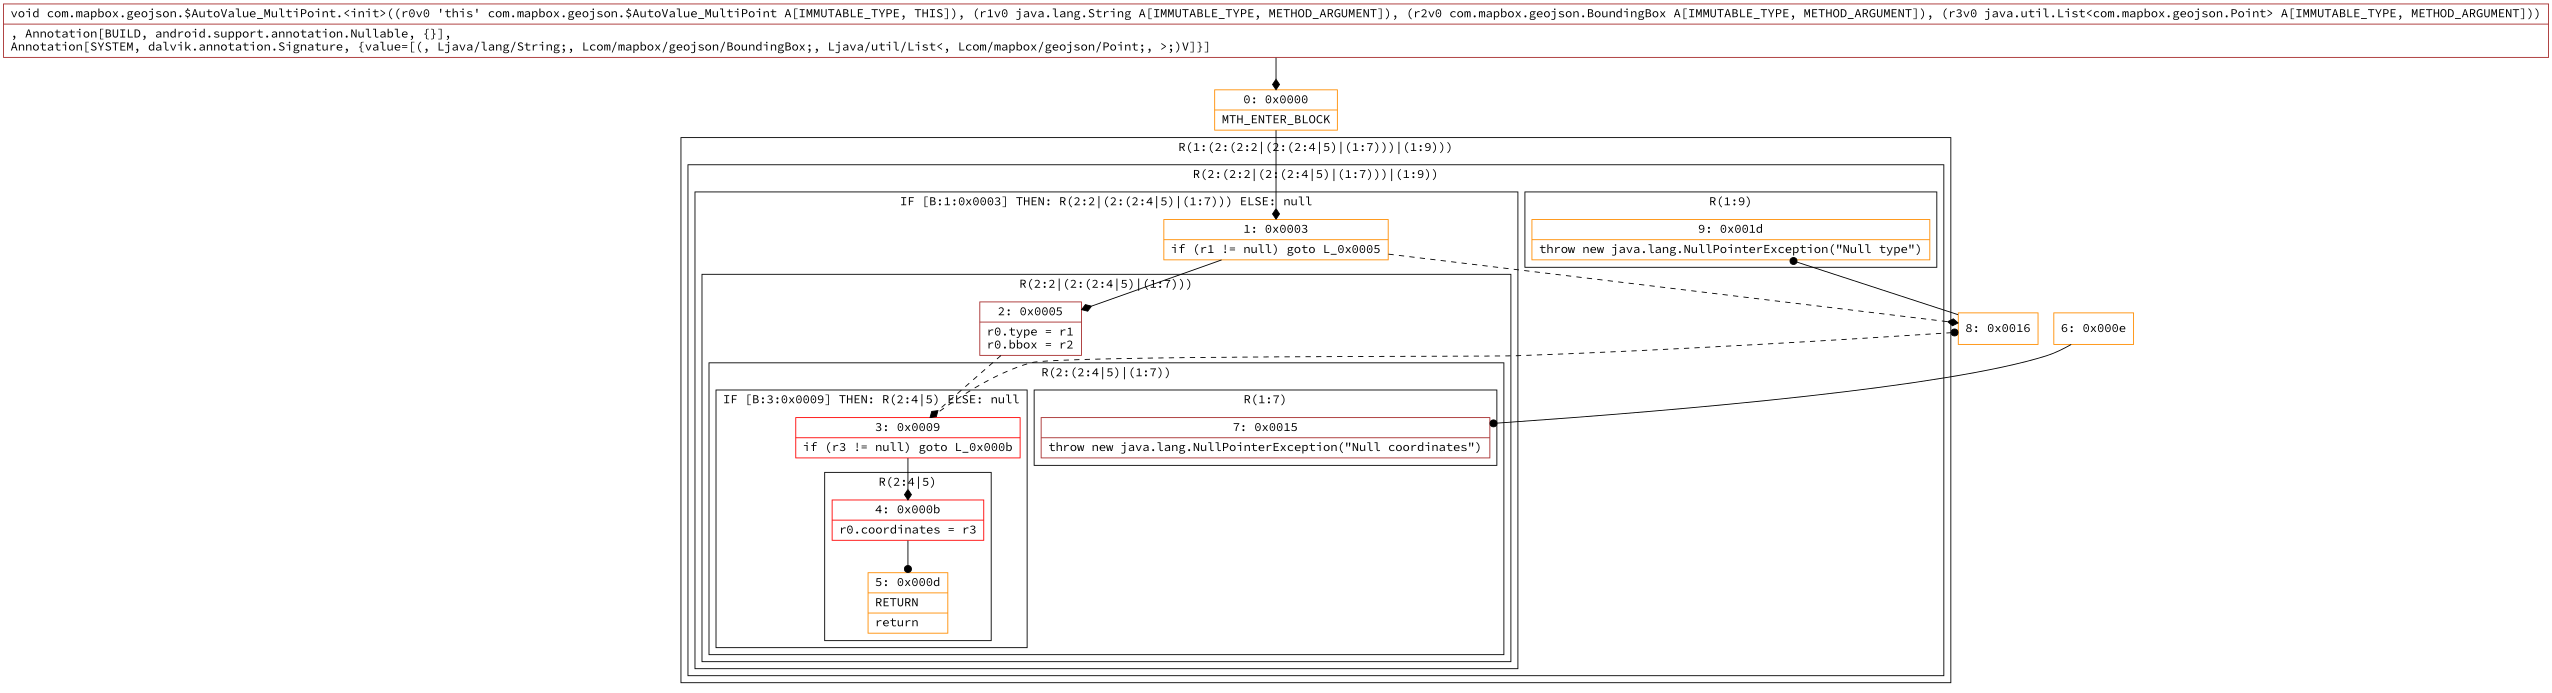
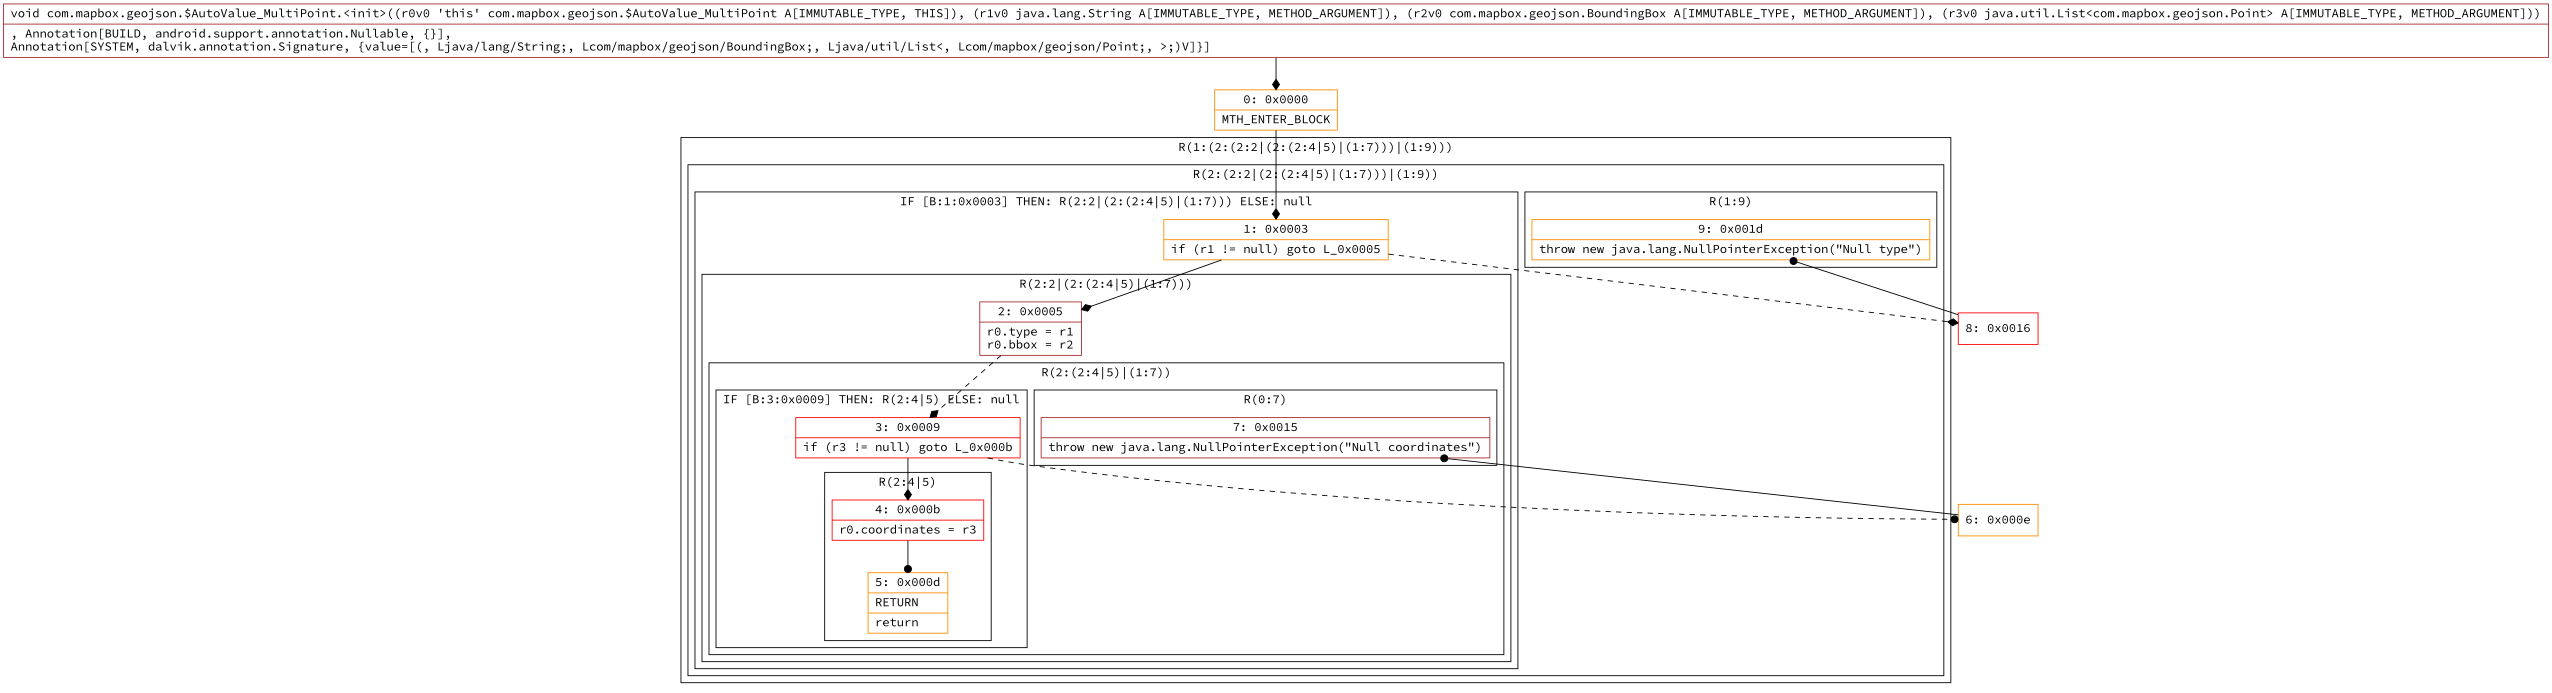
(1998, 329) -> (1998, 329)
(1434, 356) -> (1468, 505)
(1266, 400) -> (1266, 400)
